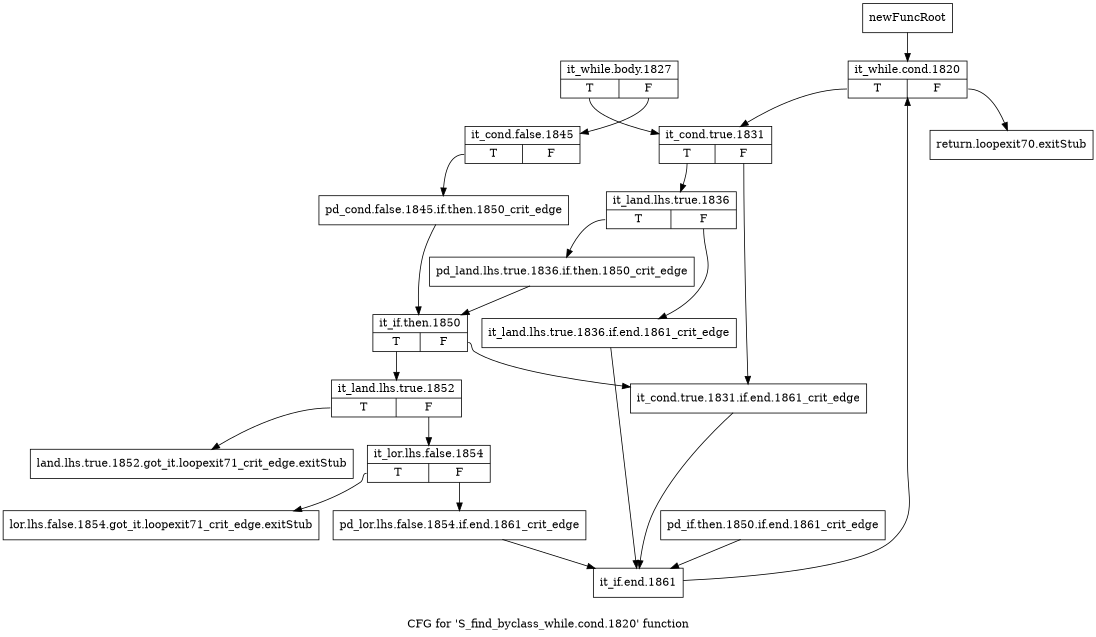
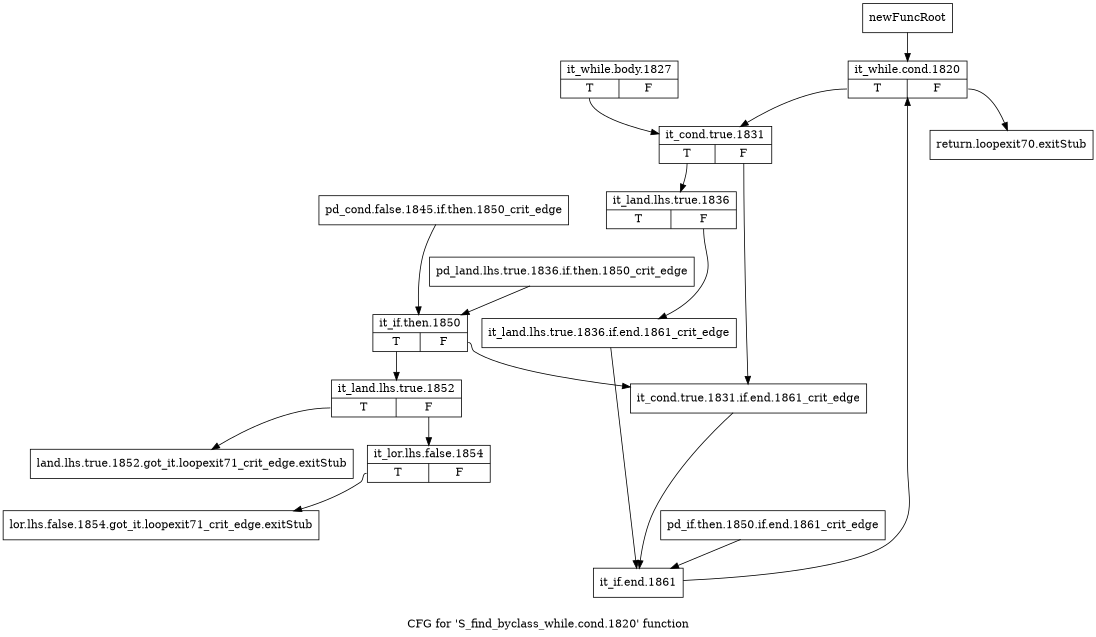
(523, 145) -> none
(584, 230) -> none
(460, 525) -> none
